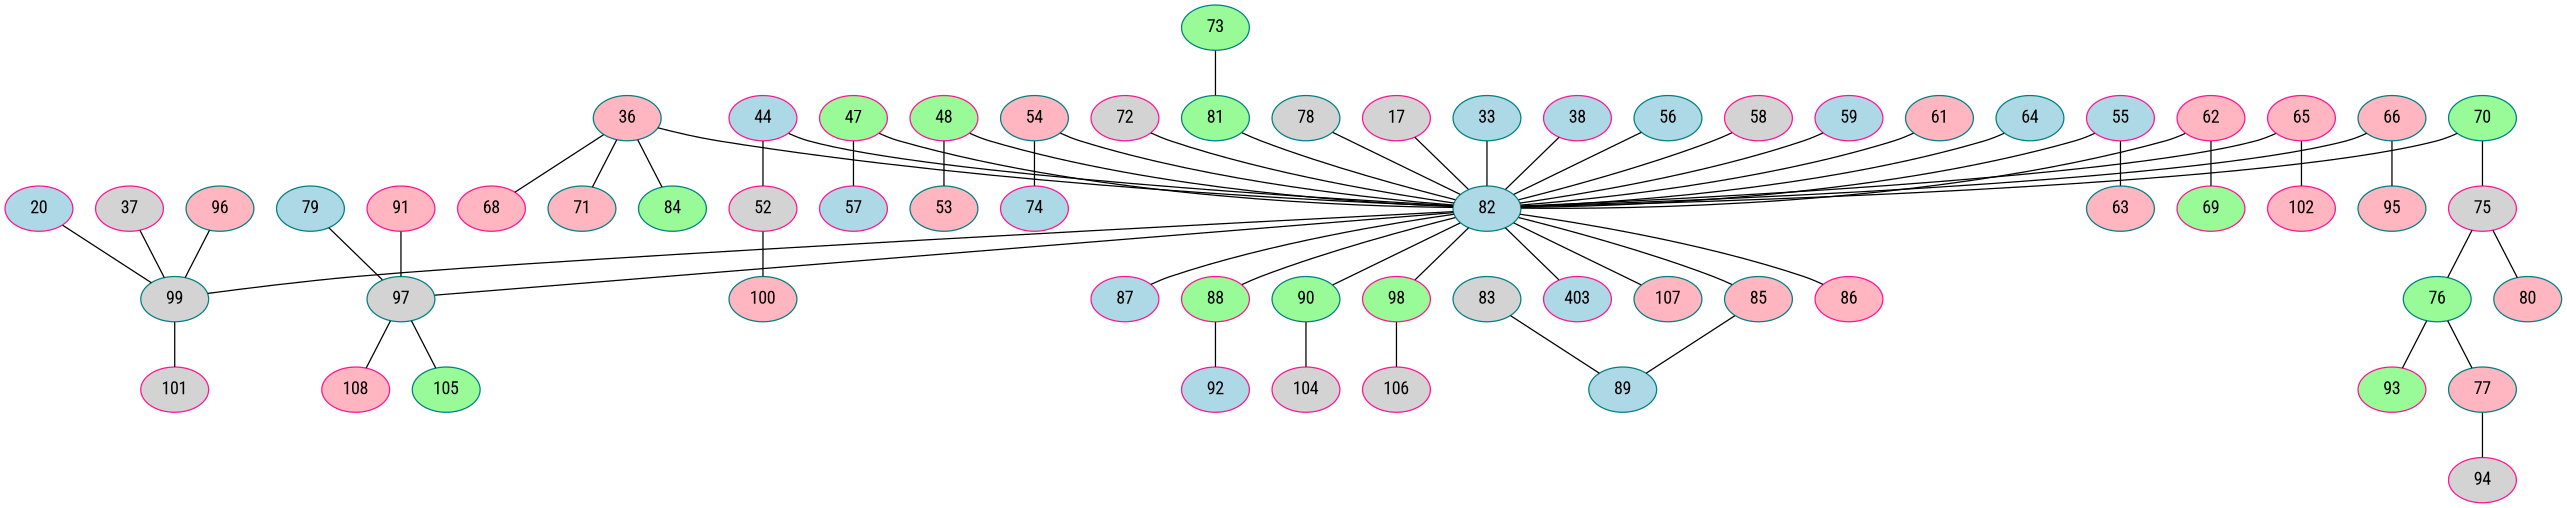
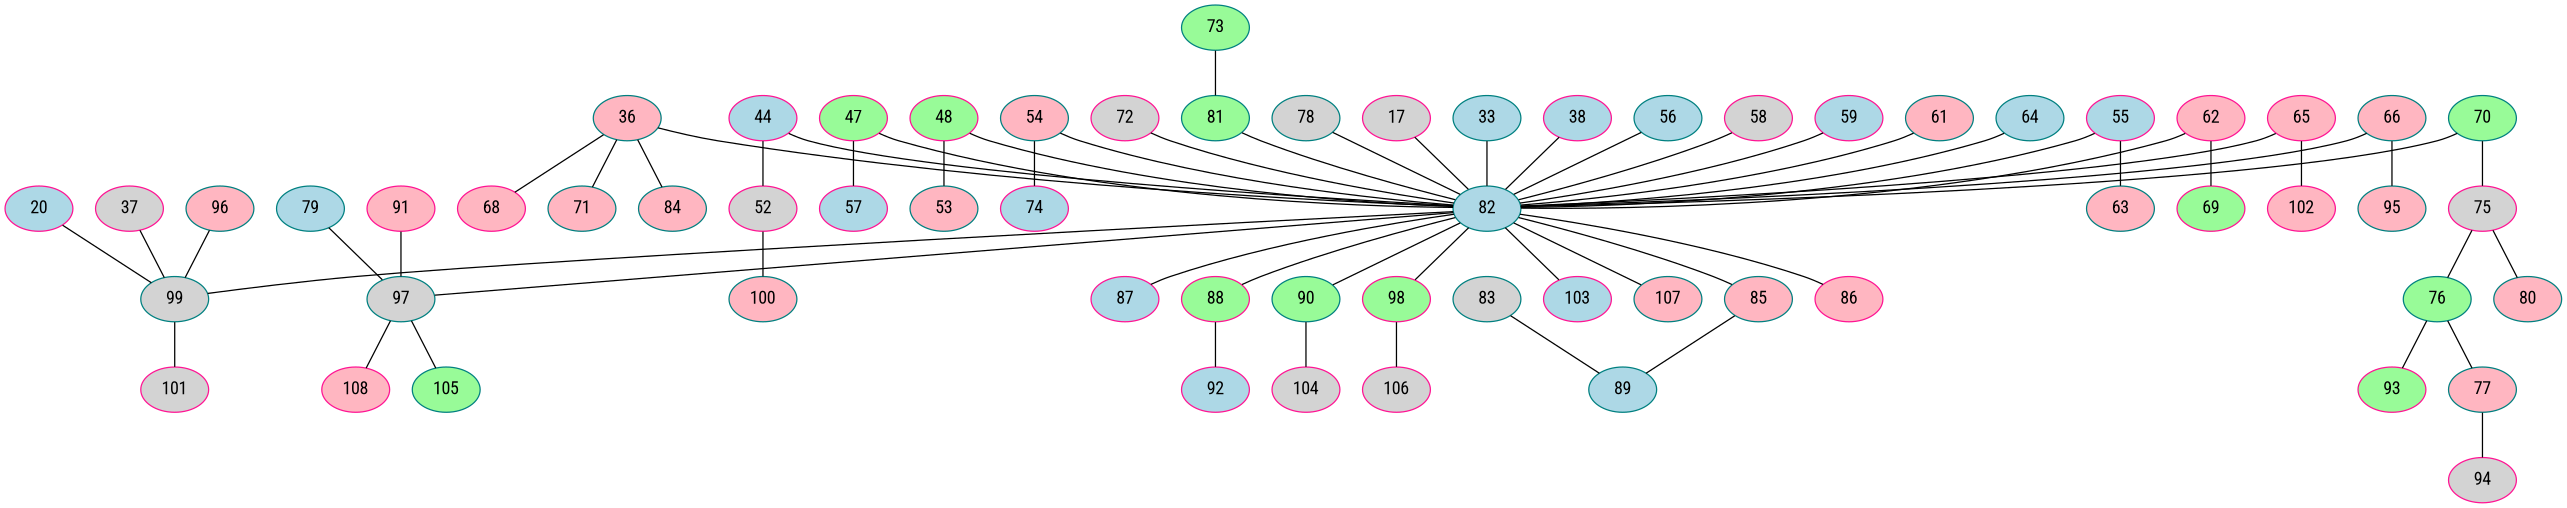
(672, 209) -> (672, 209)
(1577, 299) -> (1577, 299)
